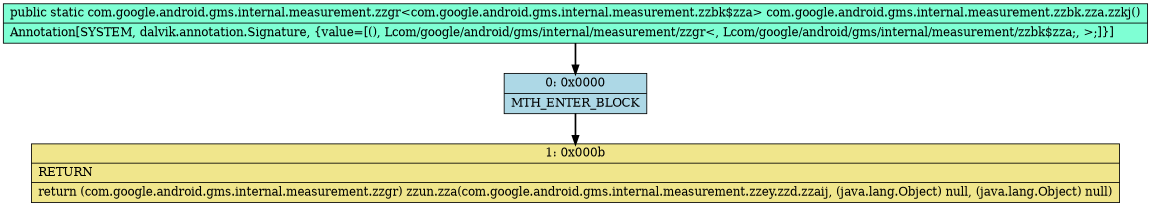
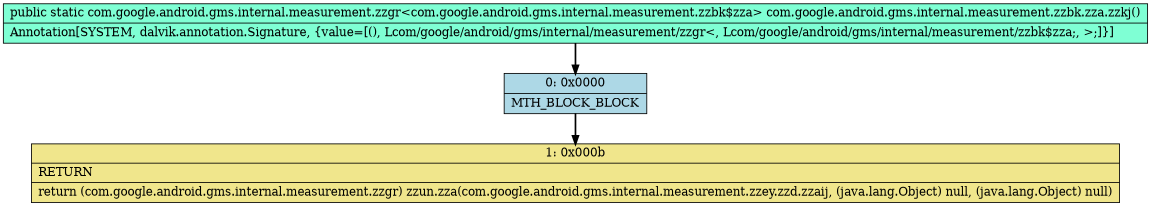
(575, 103) -> (575, 103)
